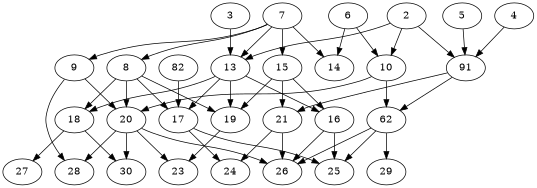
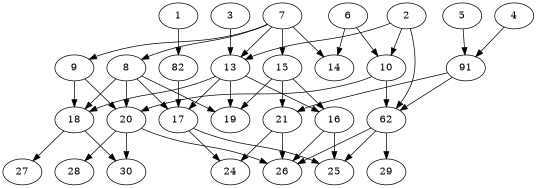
none -> (178, 16)
(433, 40) -> (415, 67)
(46, 116) -> (74, 90)
(178, 172) -> none
